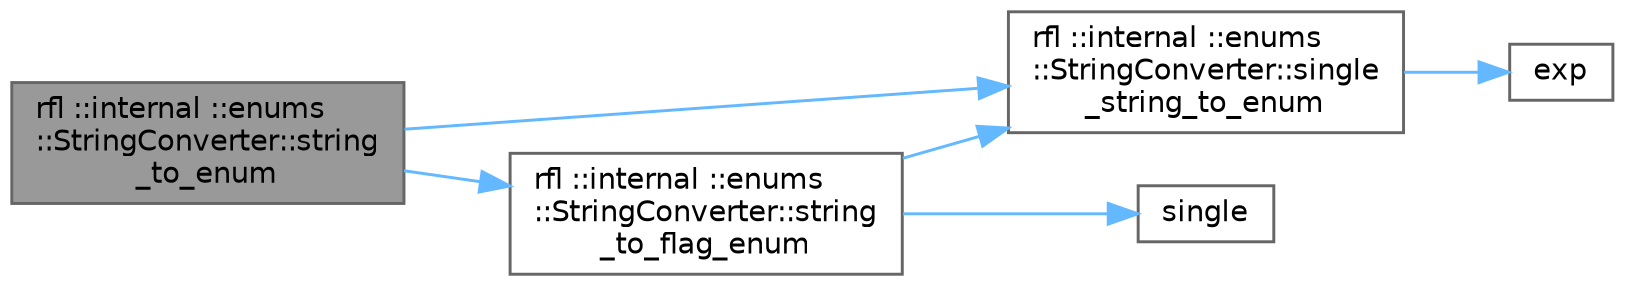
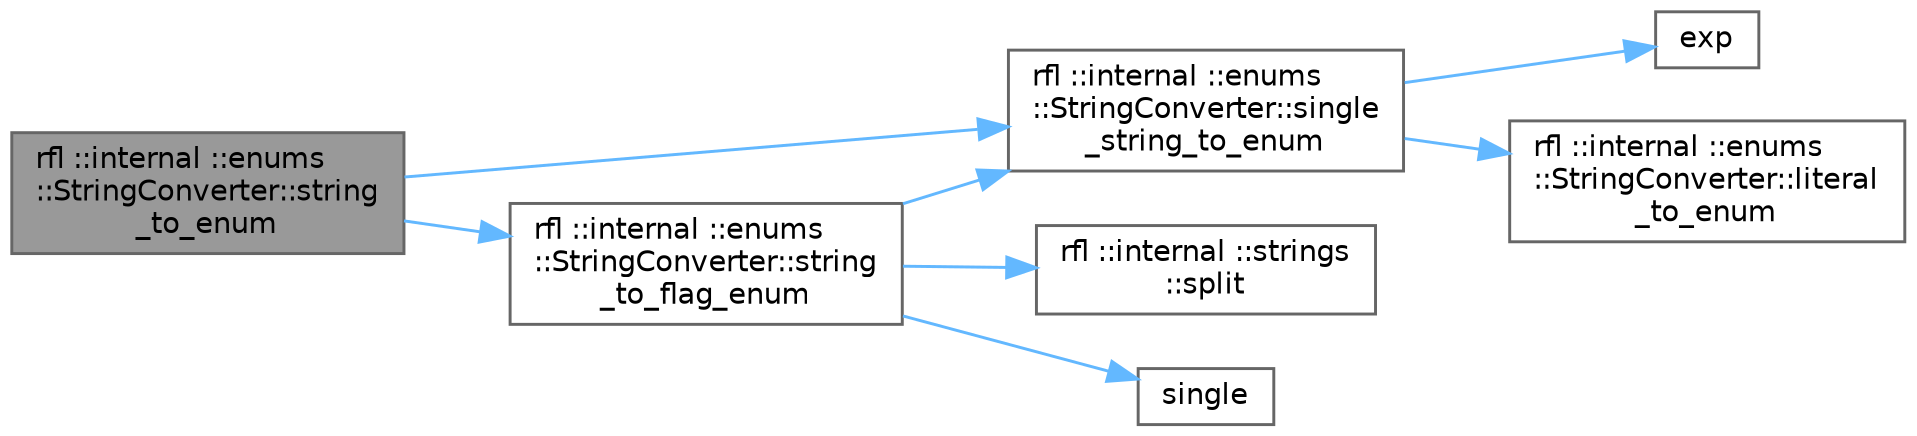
none -> (1707, 181)
none -> (1206, 270)
